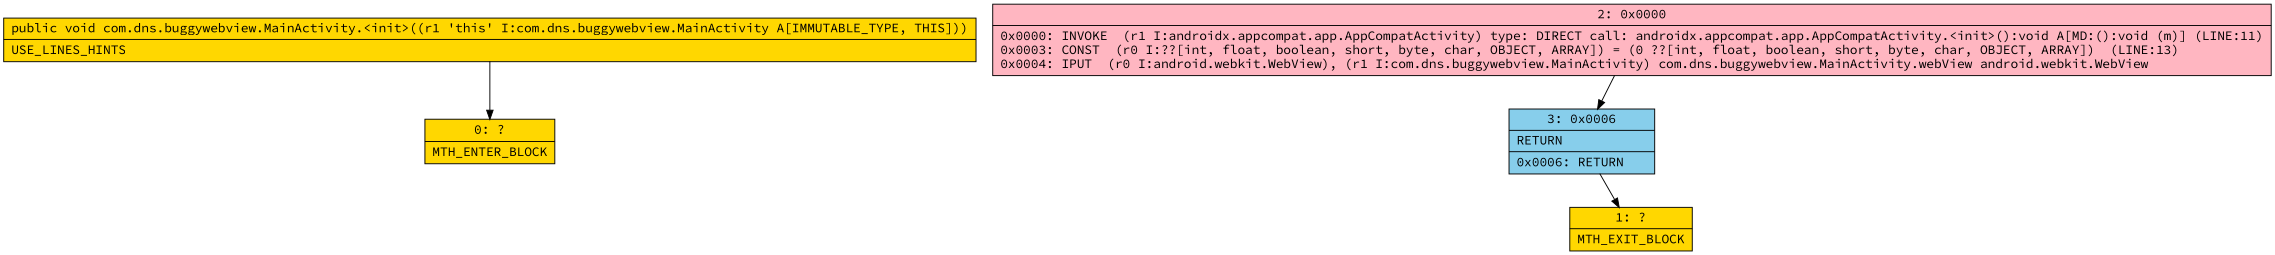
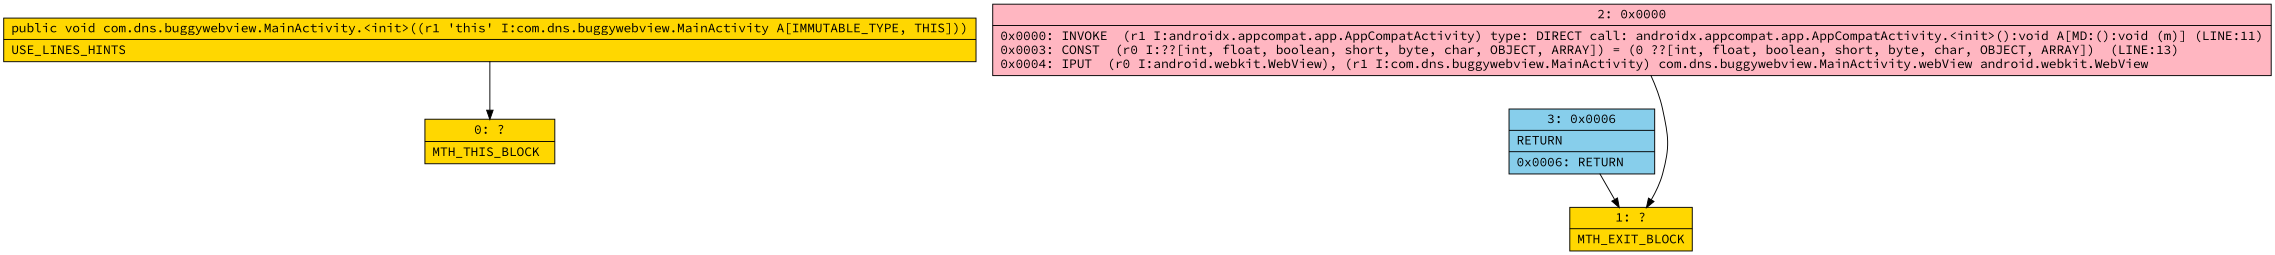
(1608, 88) -> (1667, 138)
(490, 152) -> (486, 152)
